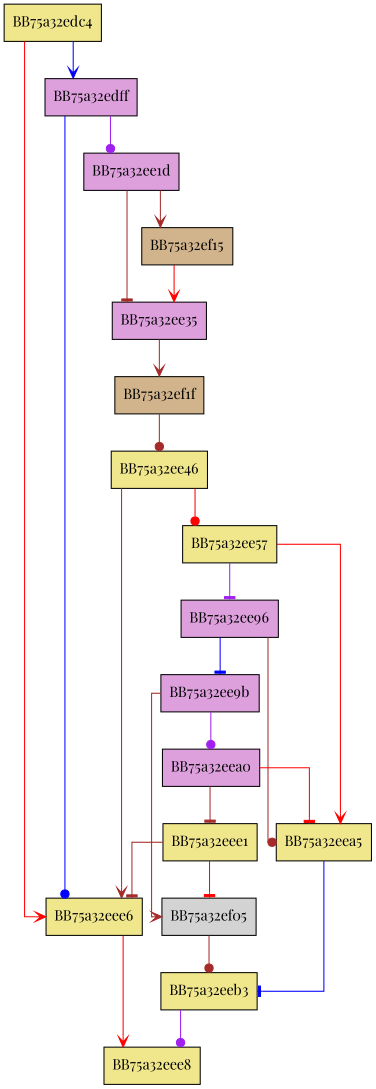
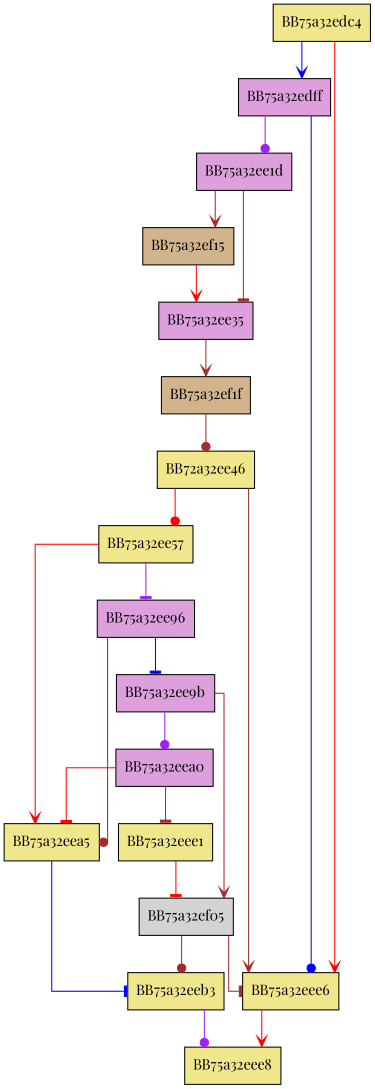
(159, 470) -> (206, 470)
(132, 852) -> (229, 968)
